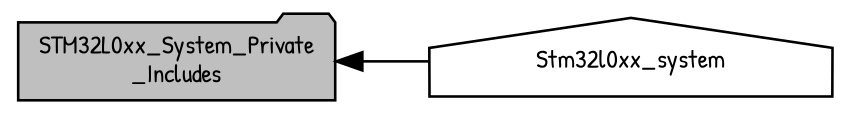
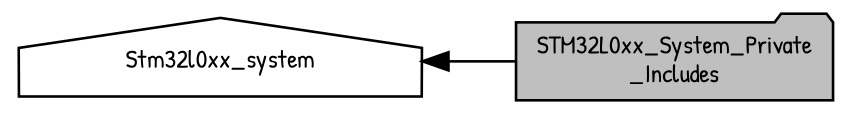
(396, 61) -> (482, 61)
